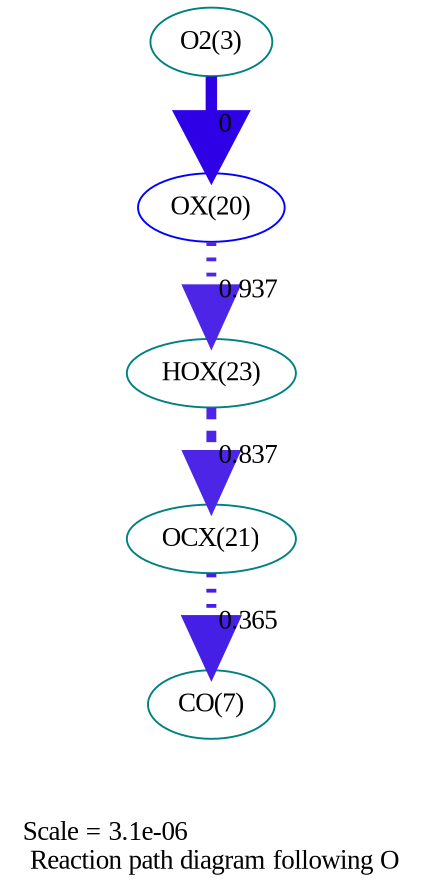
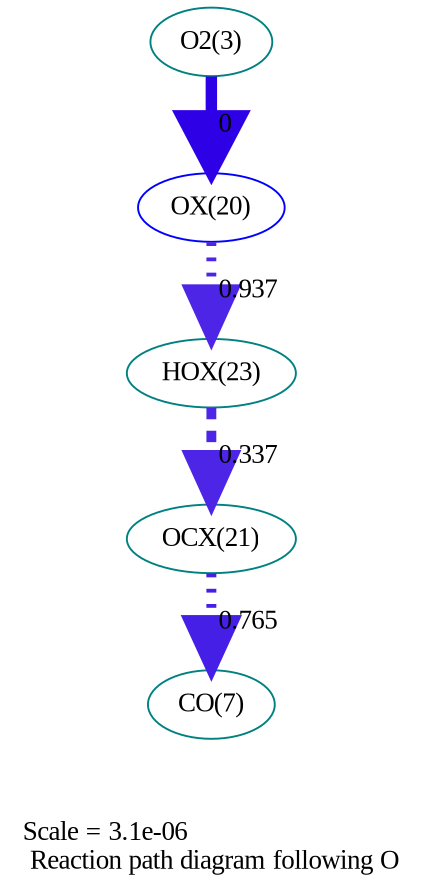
(245, 456) -> (245, 456)
(245, 622) -> (245, 622)
